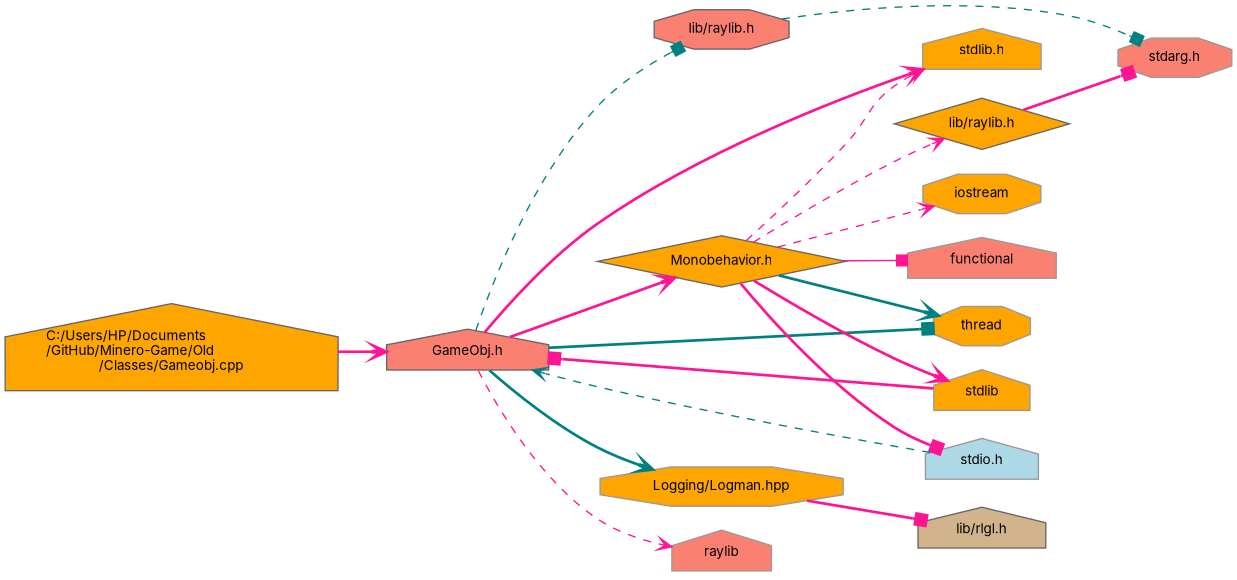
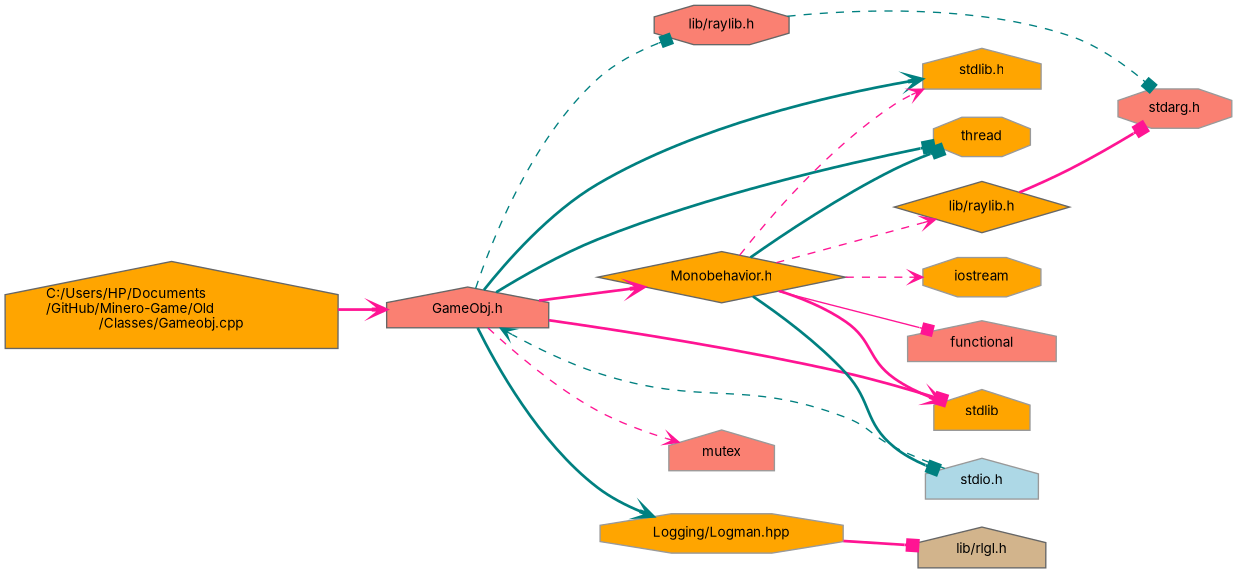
(679, 174) -> (675, 146)
(852, 294) -> (838, 201)
(822, 370) -> (855, 385)
(748, 374) -> (742, 352)
(722, 553) -> (722, 453)
